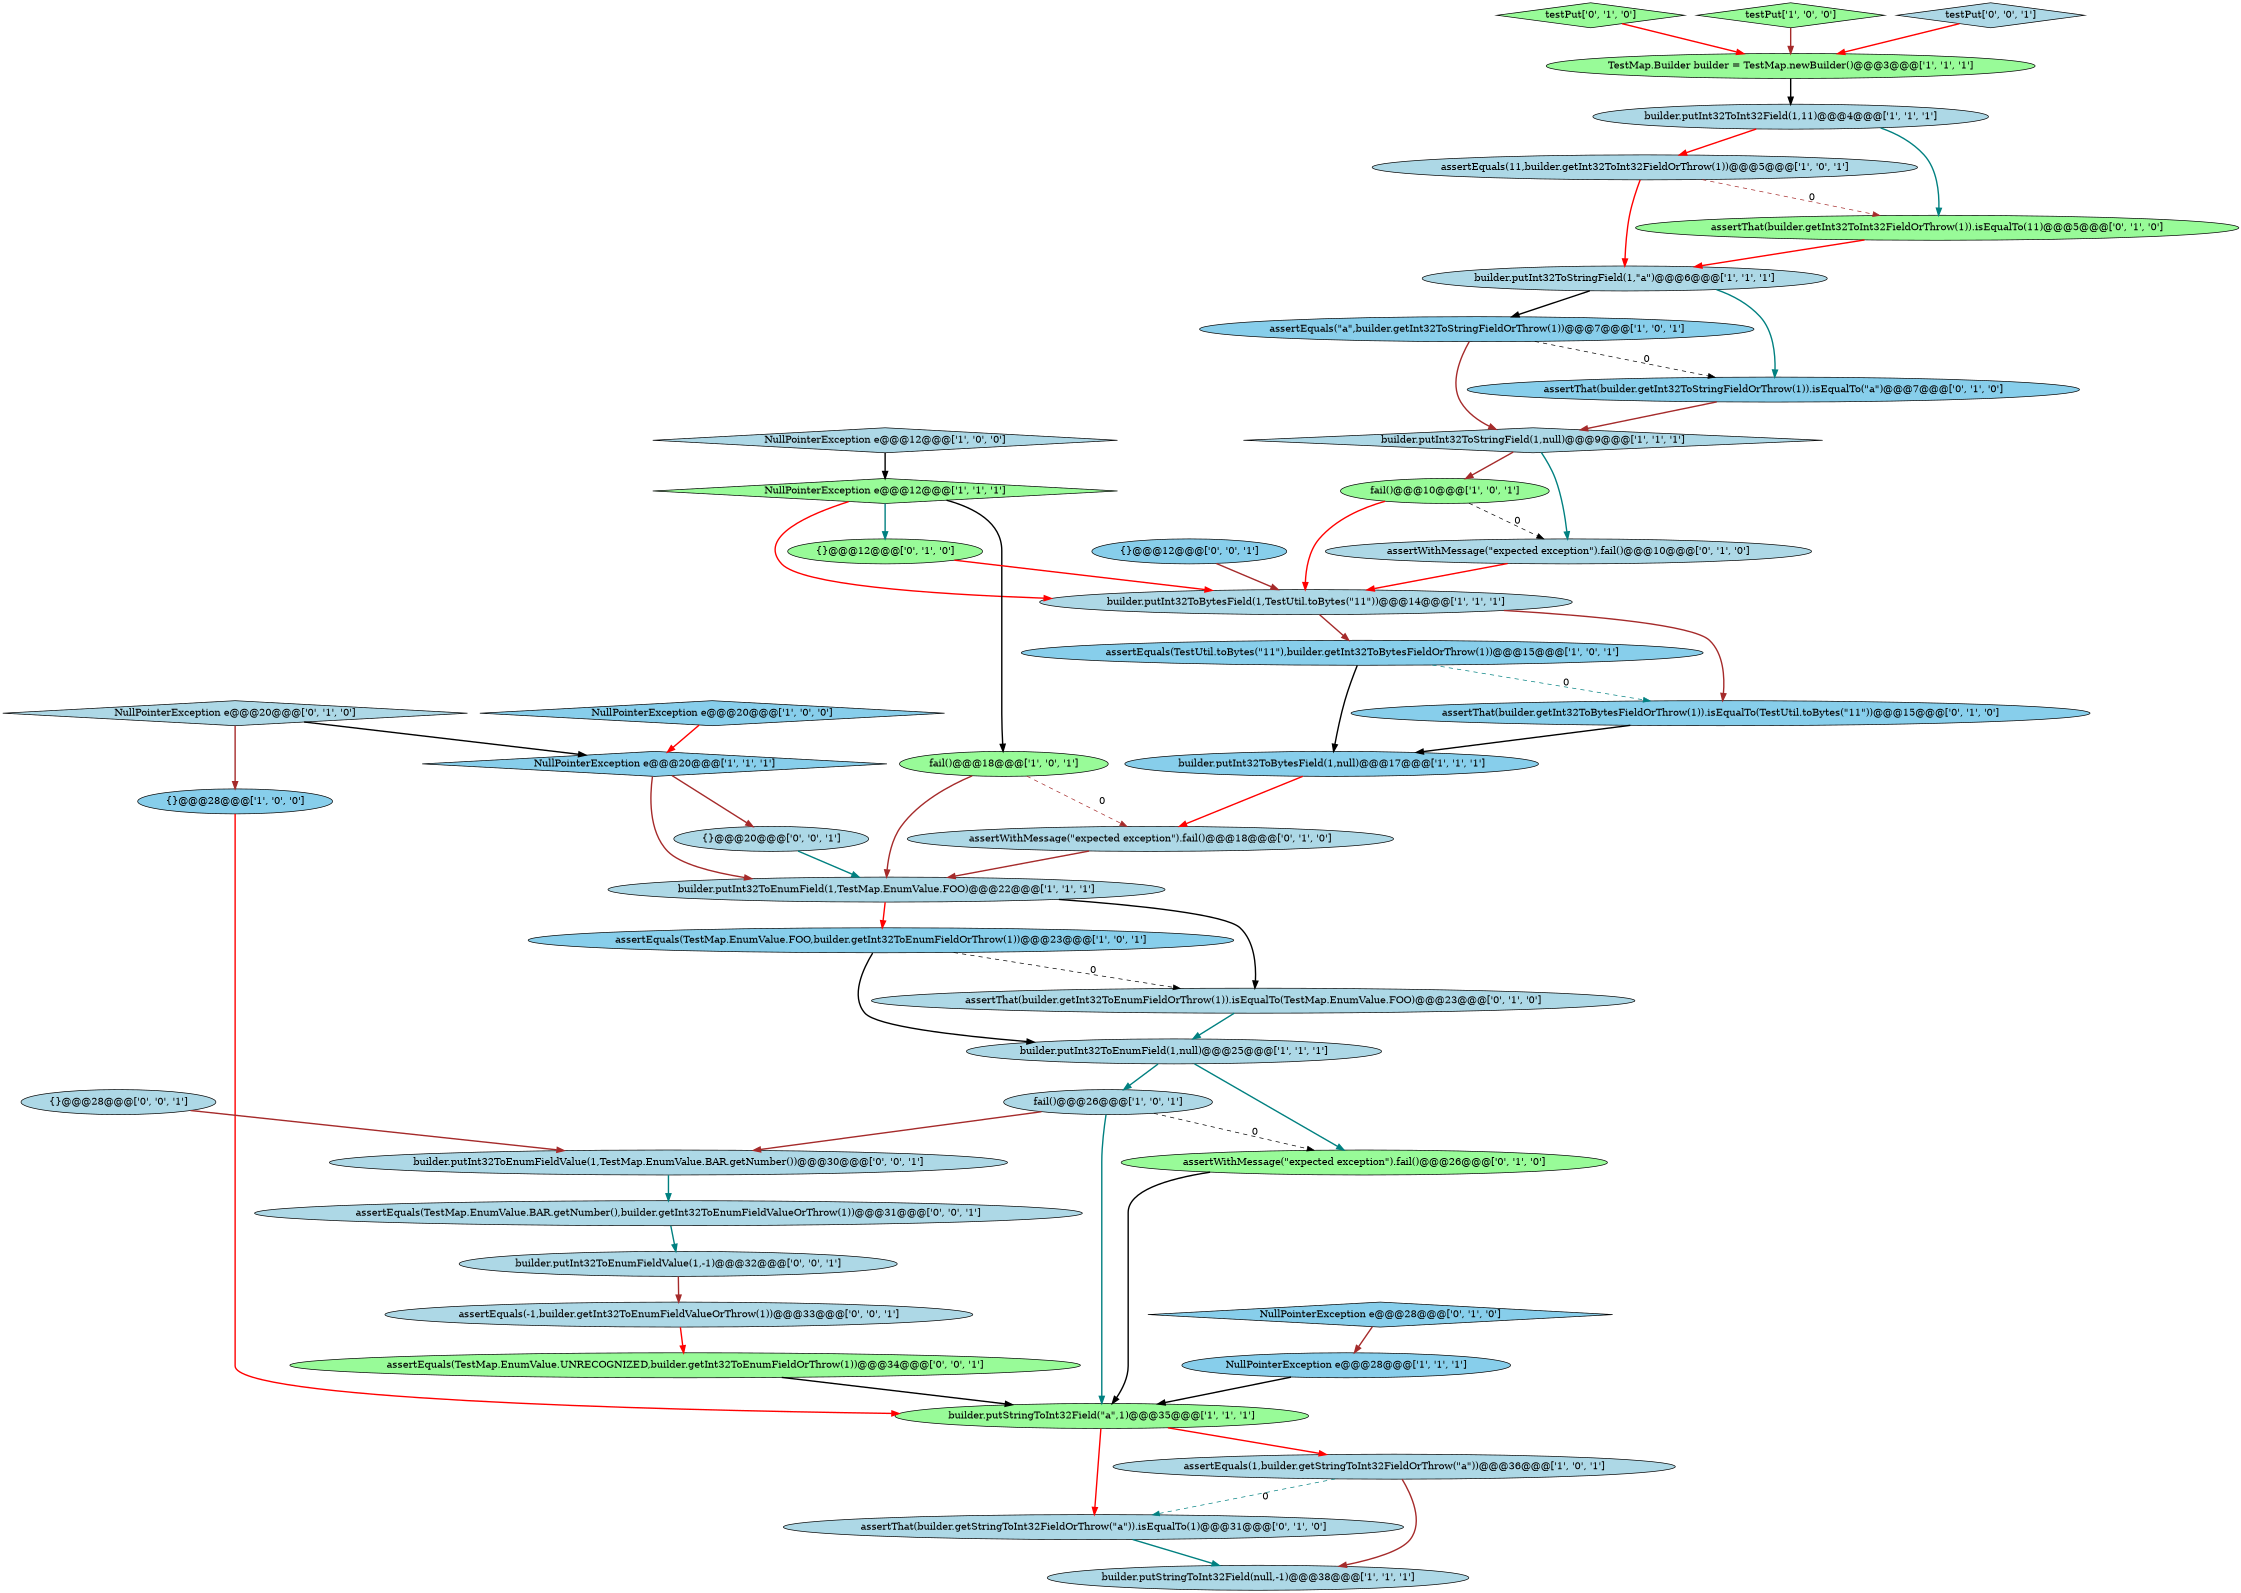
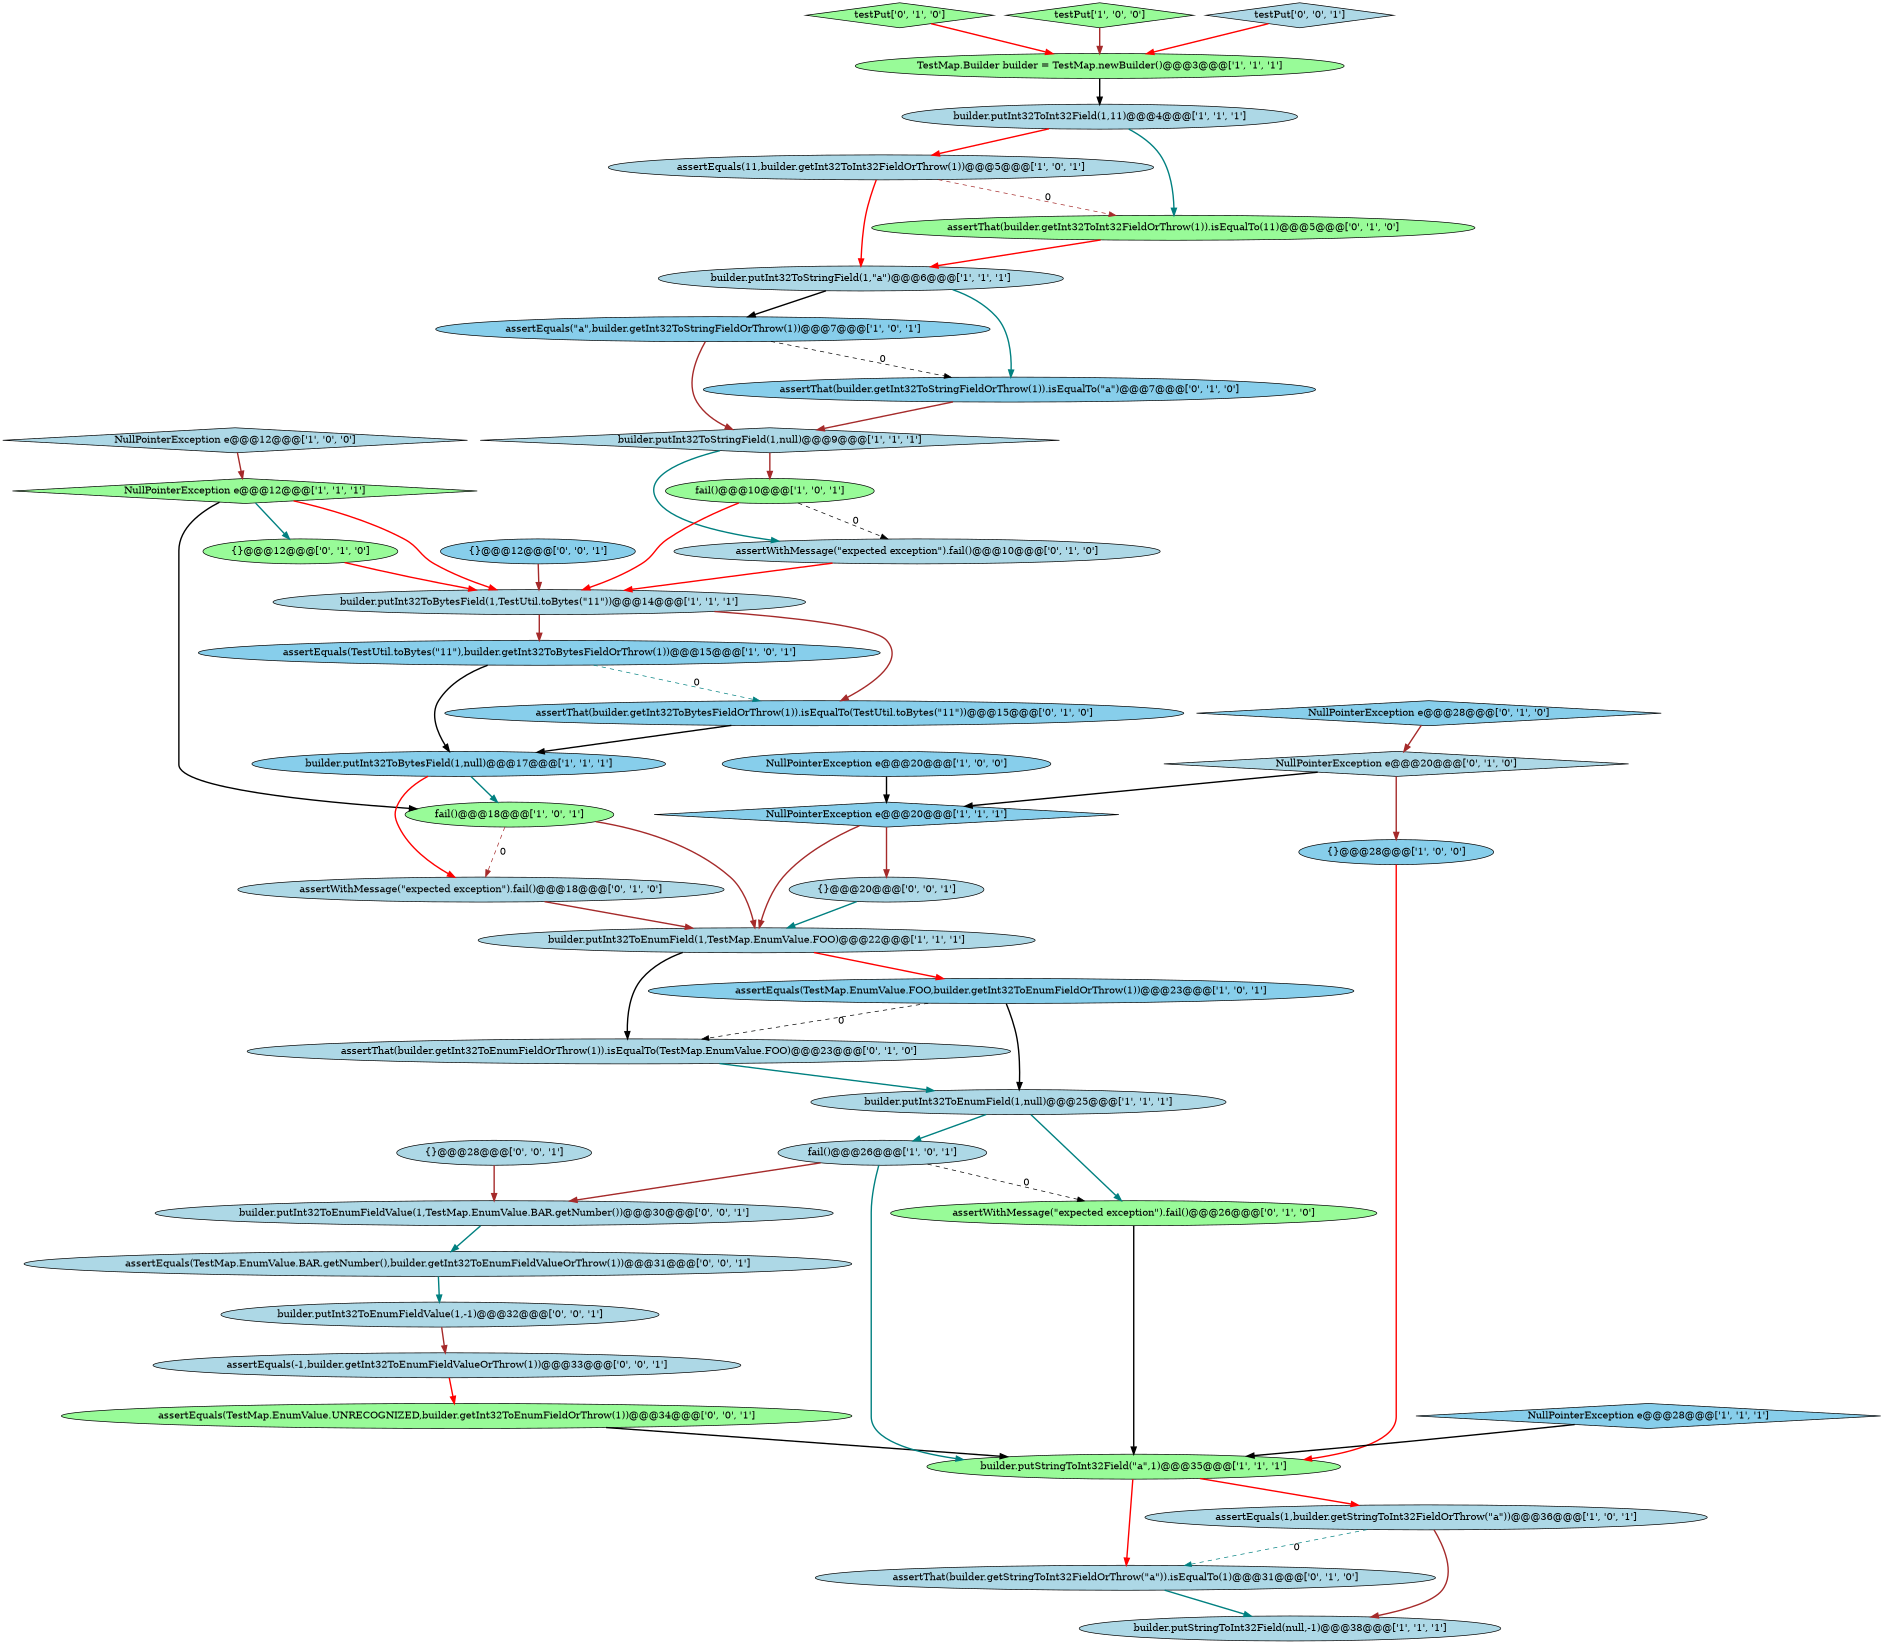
(885, 462) -> (239, 462)
(712, 713) -> (887, 764)
(686, 736) -> (887, 786)
none -> (482, 787)
(1365, 1337) -> (1415, 735)
(1346, 1365) -> (1648, 1416)
